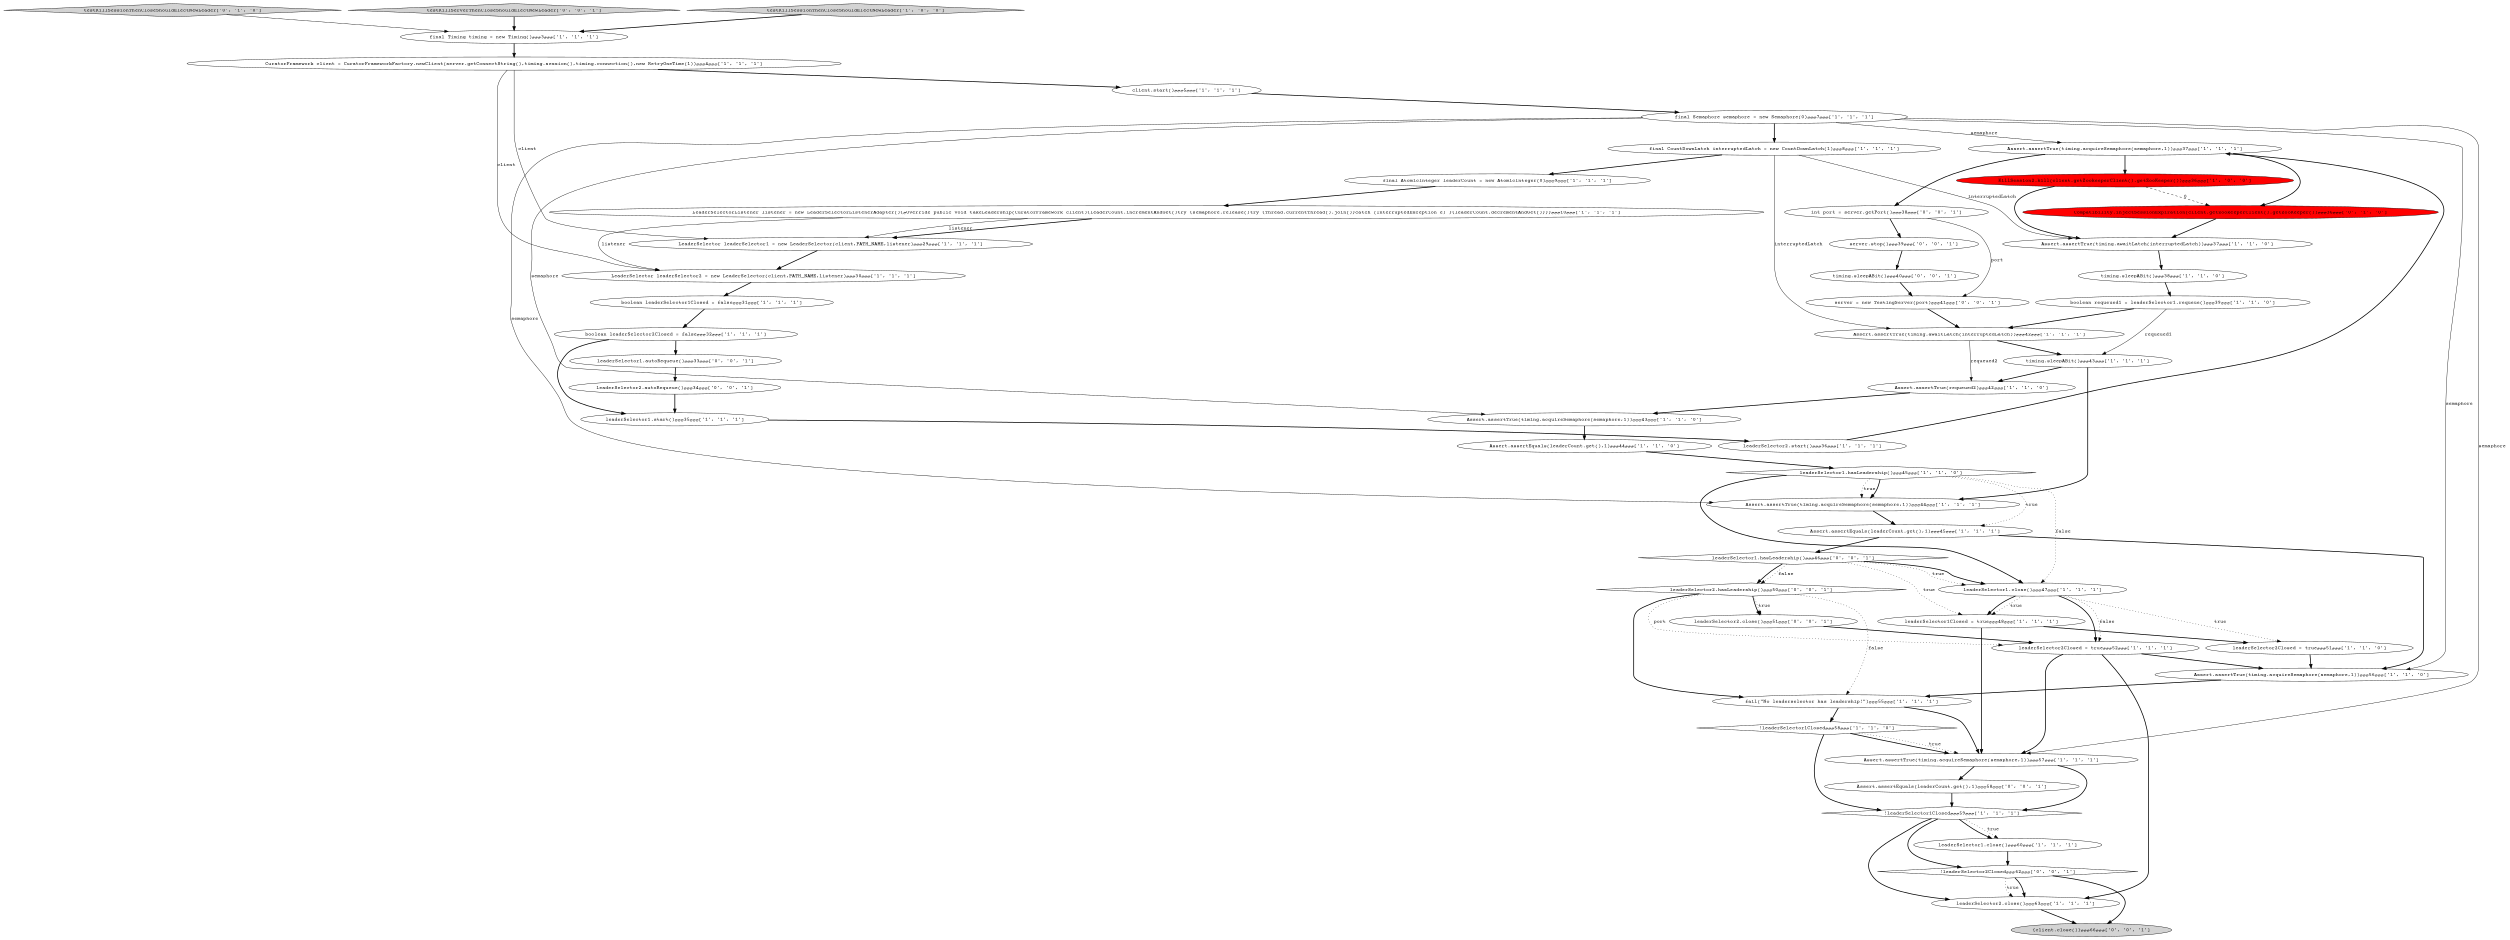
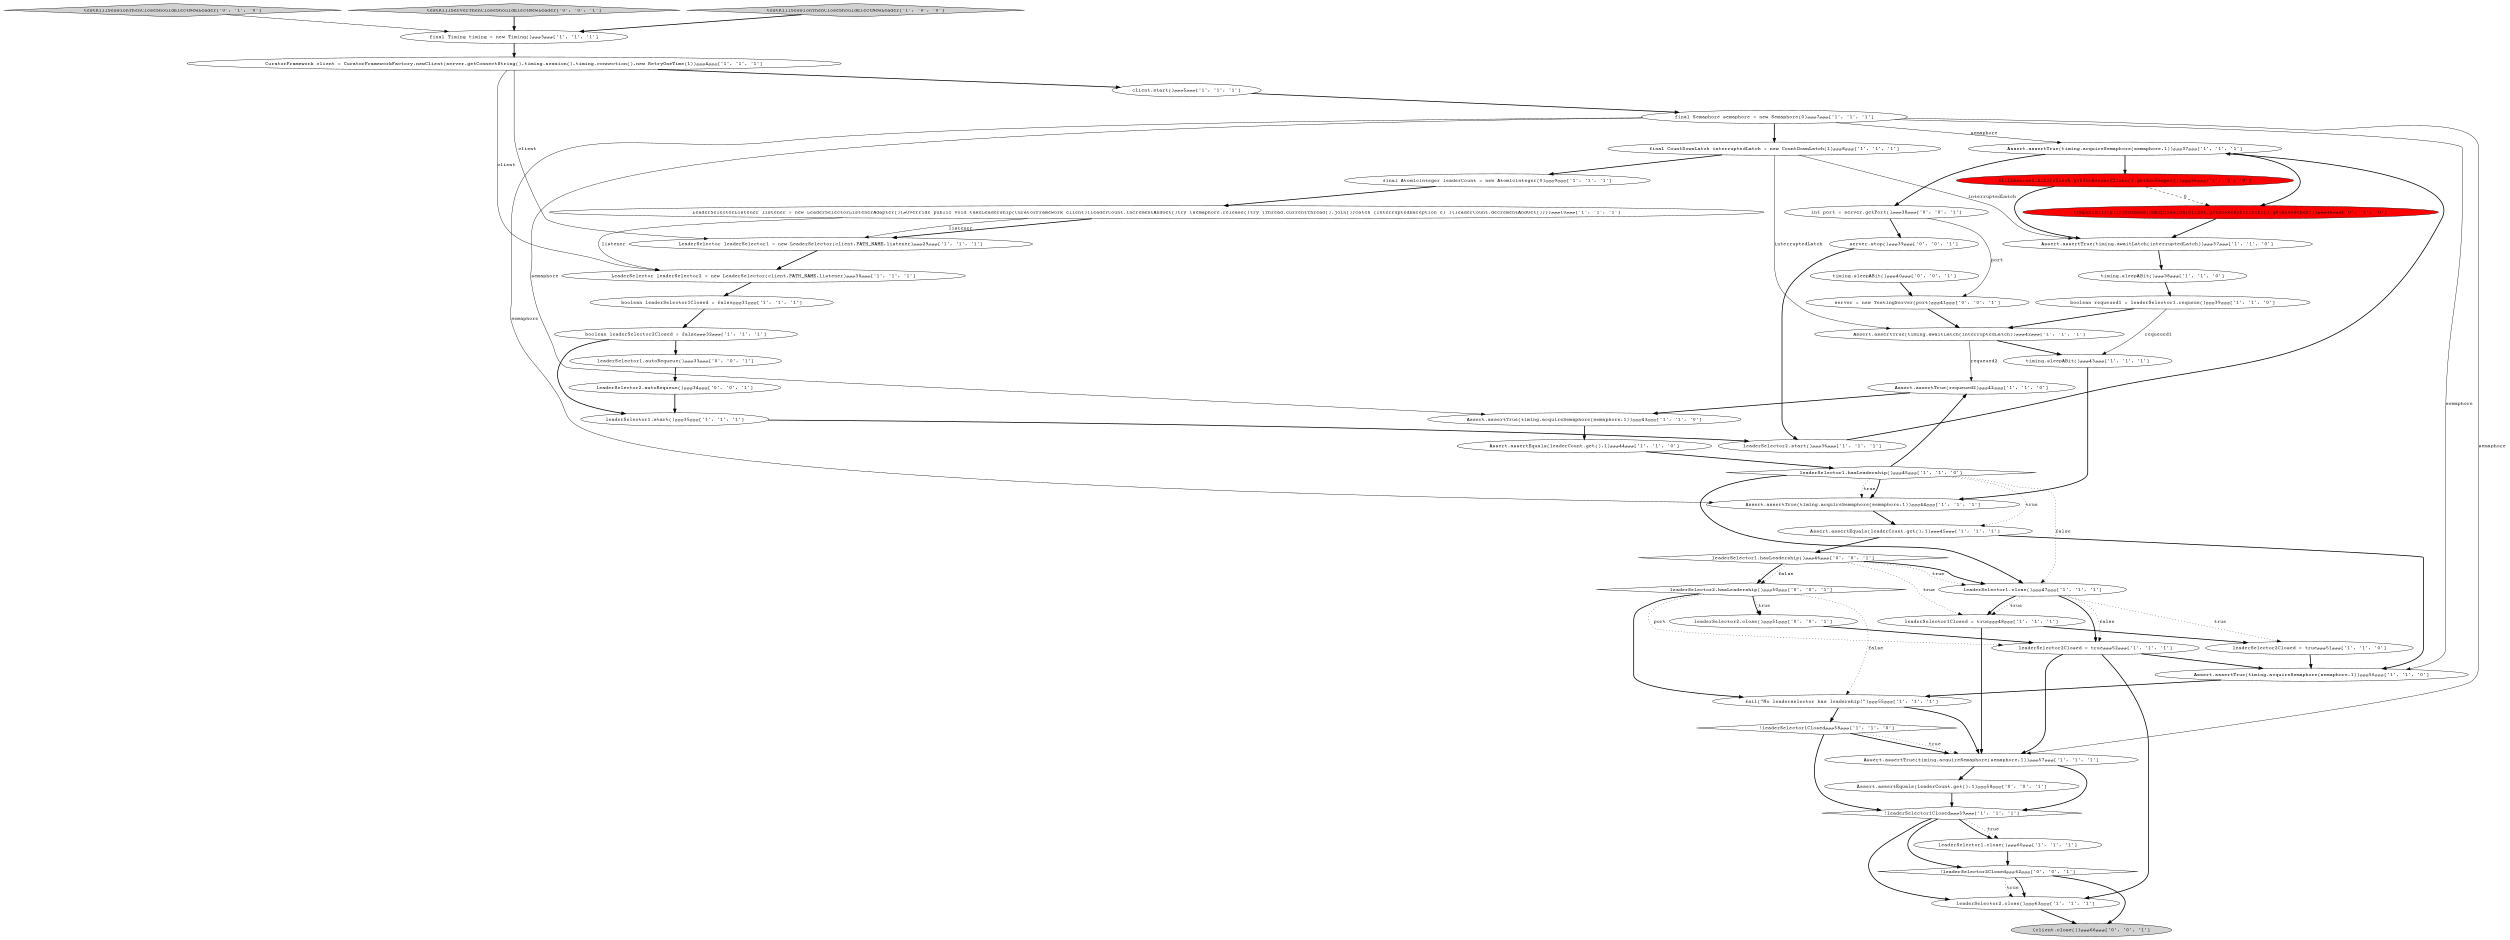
(1900, 258) -> (1782, 326)
(2032, 374) -> (1929, 434)
